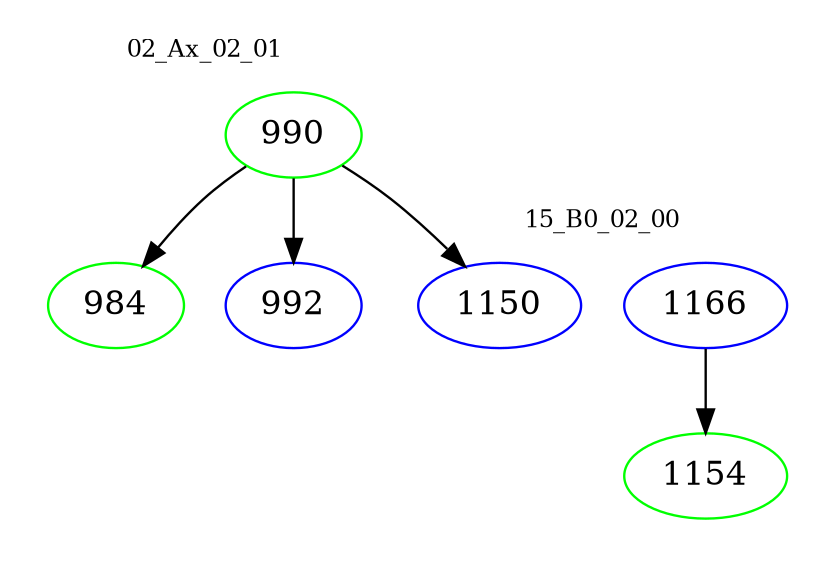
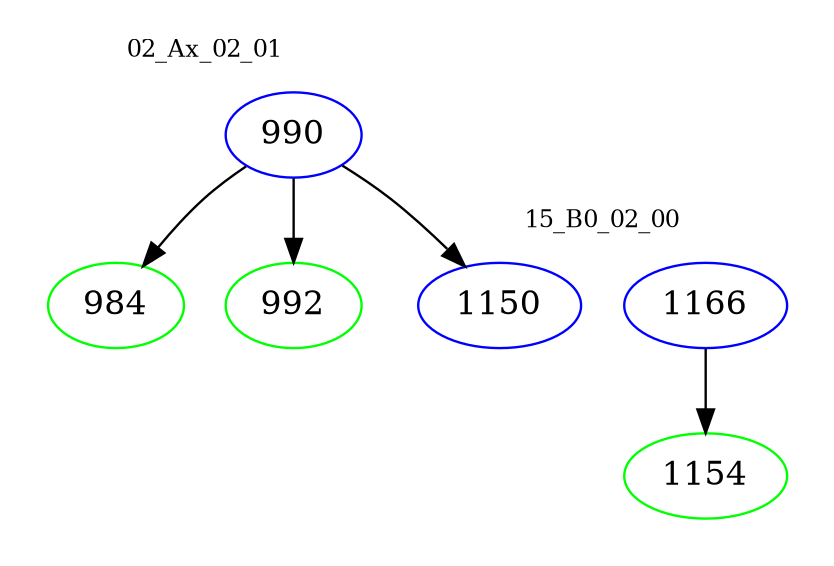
(294, 135) -> (294, 135)
(294, 305) -> (294, 305)
